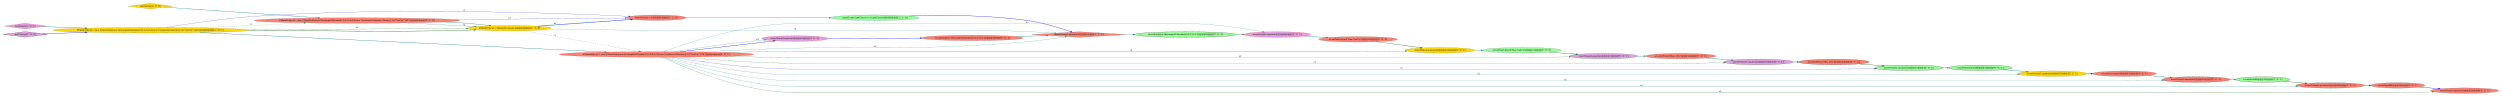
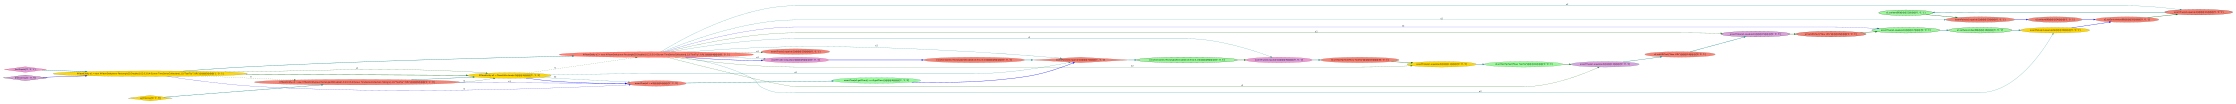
(2159, 77) -> (2162, 16)
(2429, 88) -> (2088, 20)
